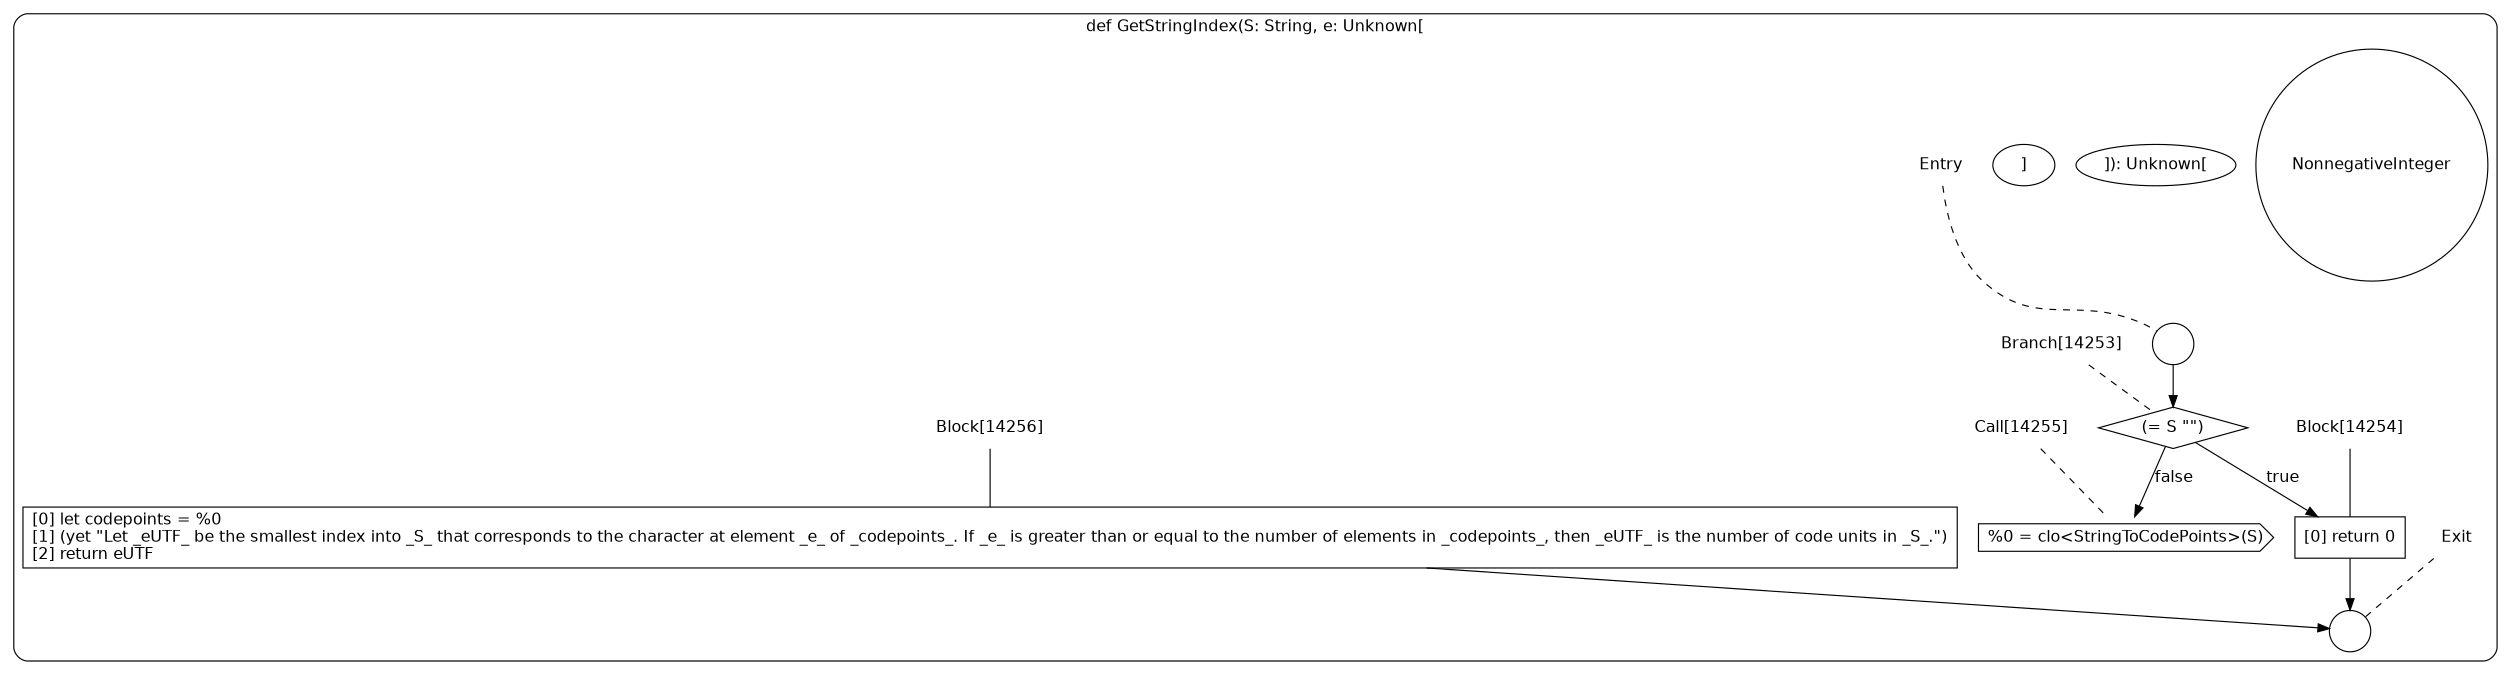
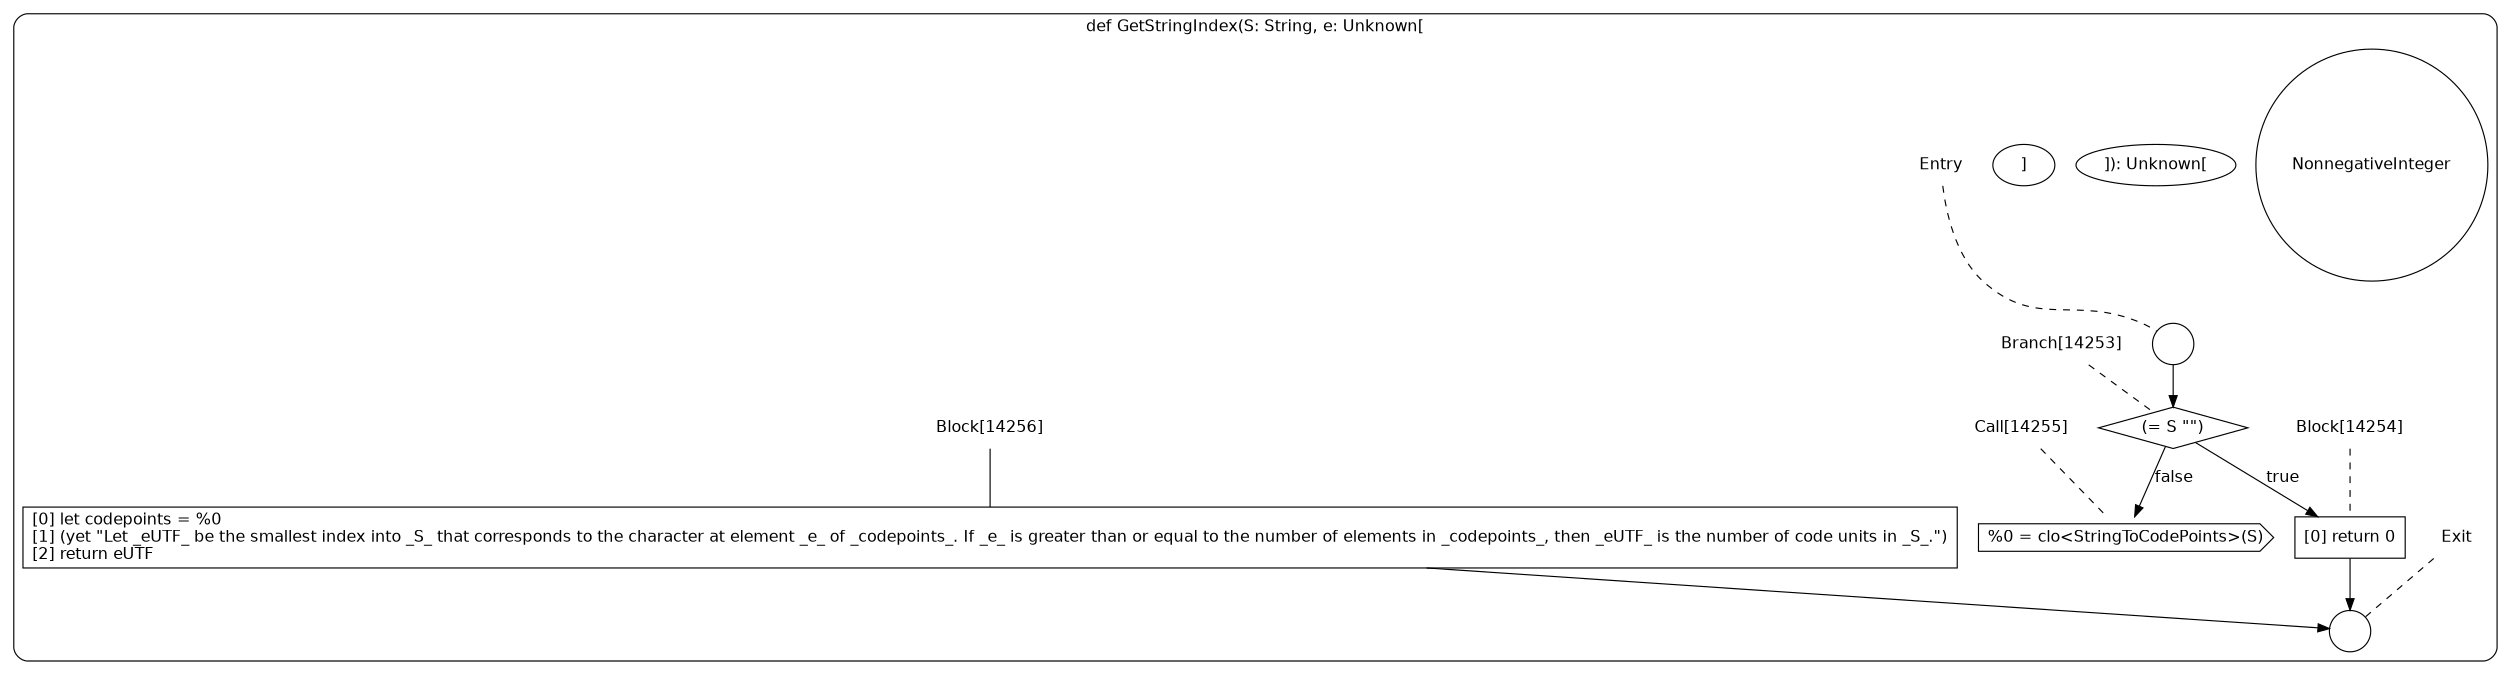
(2350, 483) -> (2350, 483)
